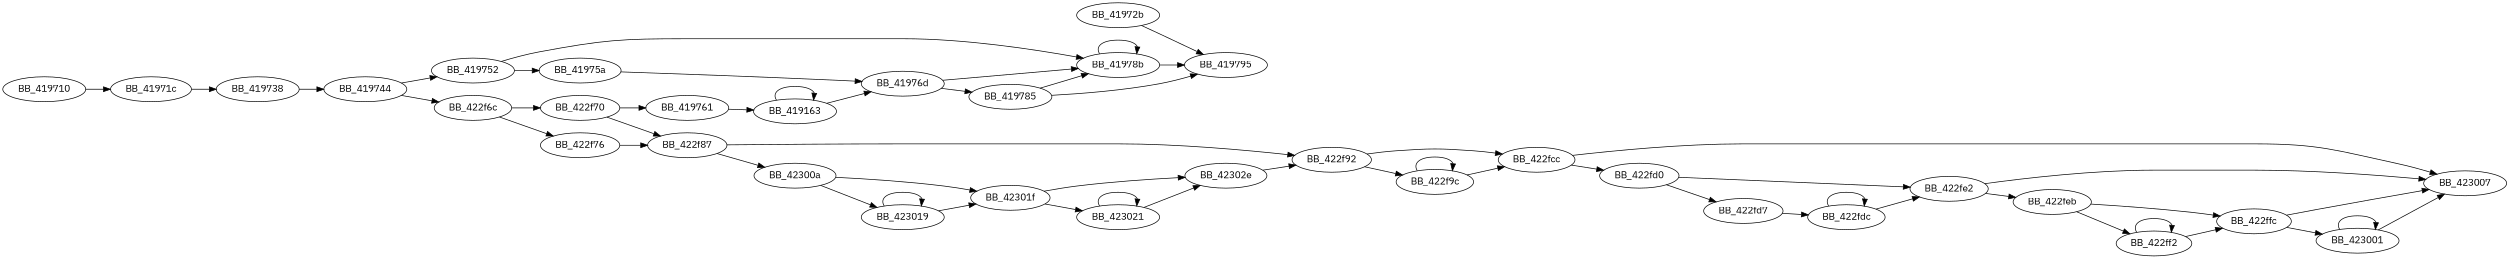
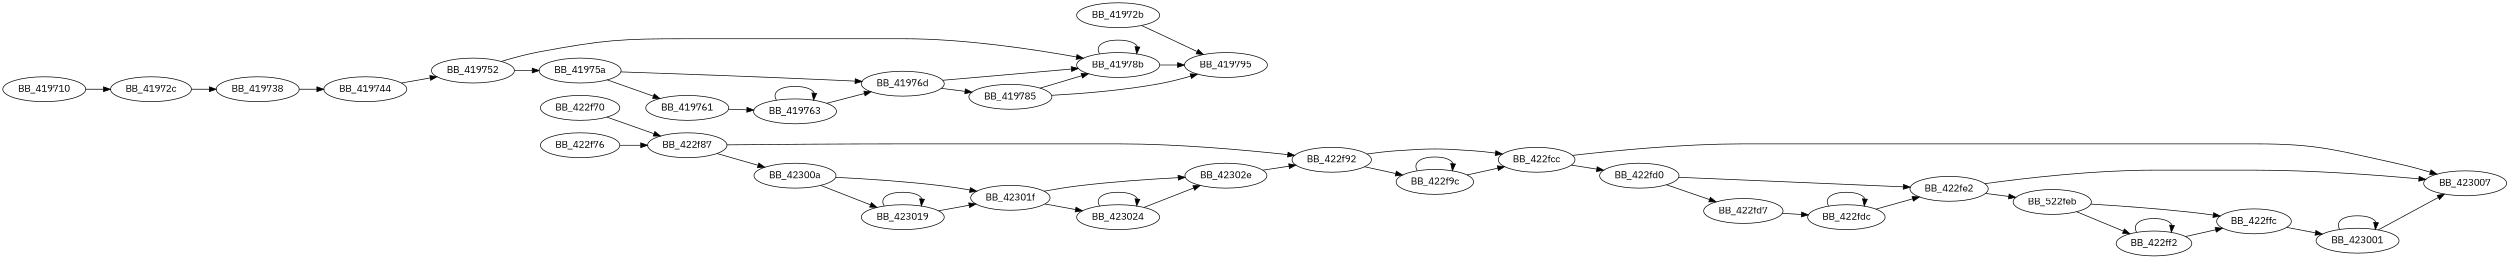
(151, 89) -> (151, 89)
(473, 108) -> none
(629, 108) -> (630, 88)
(795, 111) -> (795, 111)
(2052, 202) -> (2052, 202)
(2354, 203) -> none
(1118, 217) -> (1118, 217)
